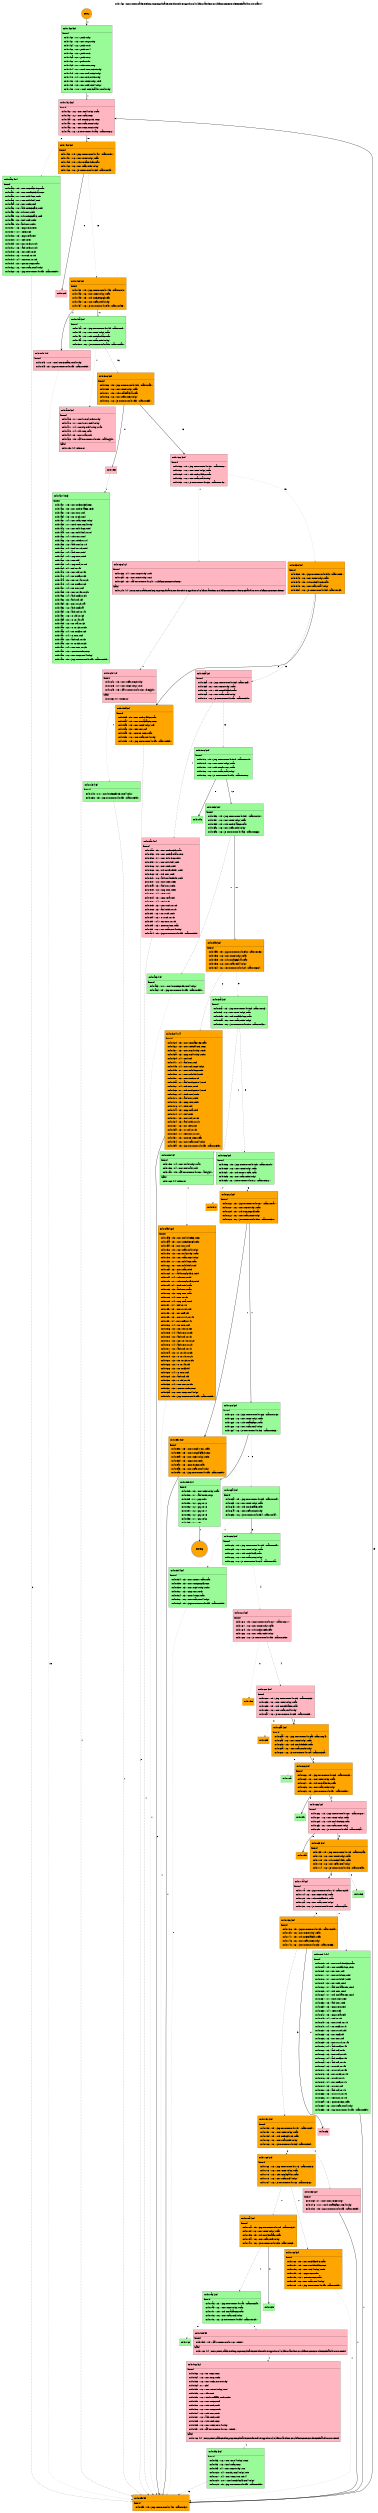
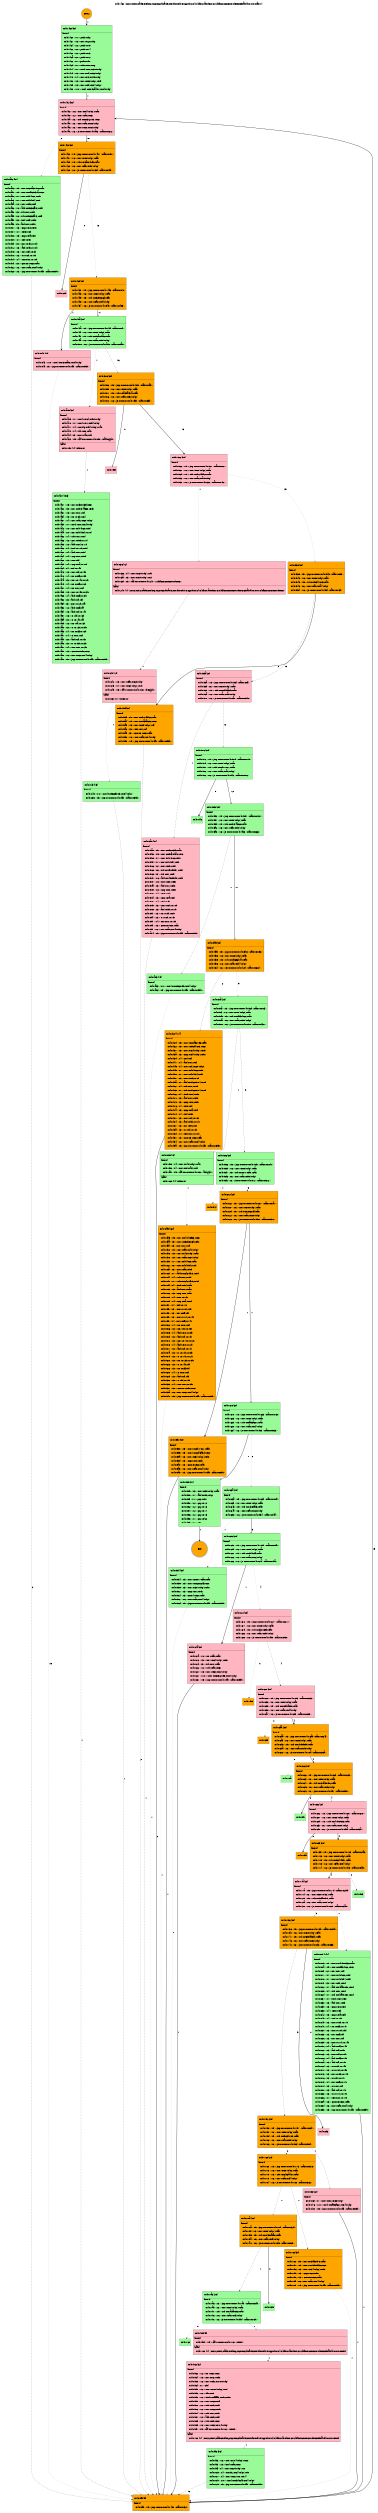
(108, 482) -> (85, 471)
(199, 1549) -> (199, 1549)
none -> (216, 1664)
(330, 1797) -> (330, 1797)
